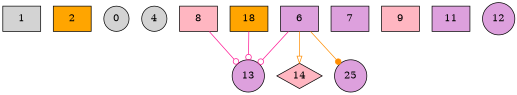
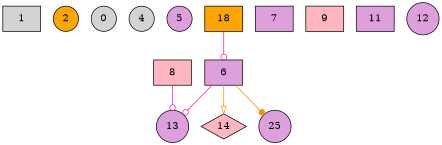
(72, 19) -> (66, 19)
none -> (180, 19)
(249, 43) -> (224, 43)
